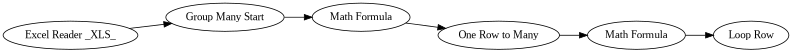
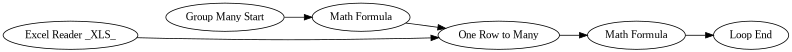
(147, 26) -> (284, 40)
(751, 35) -> (751, 35)
